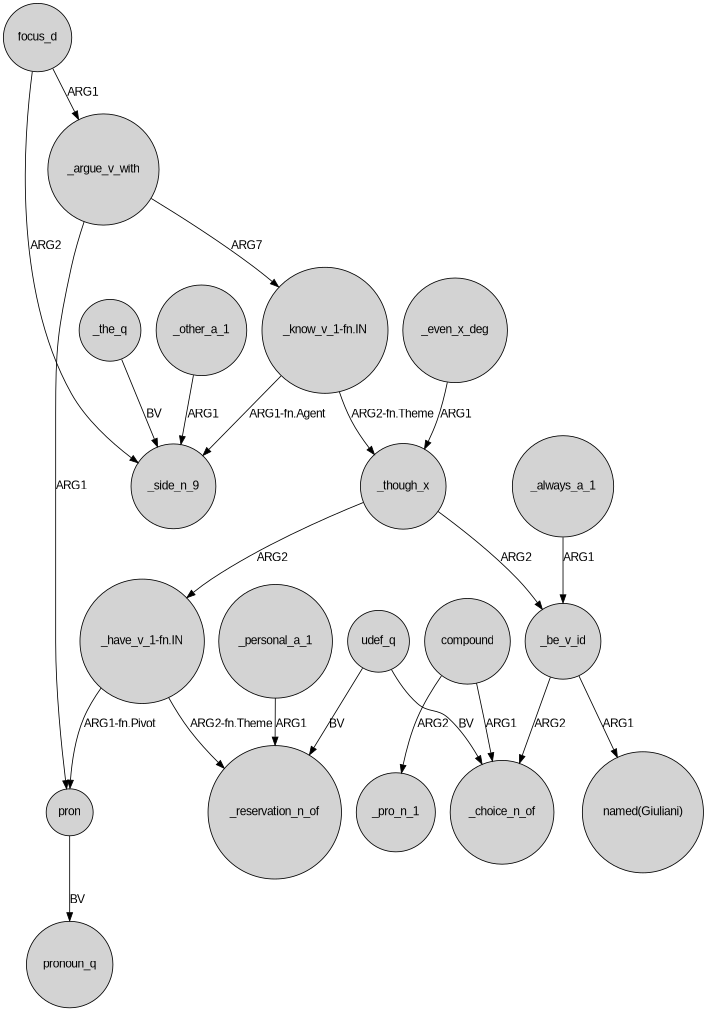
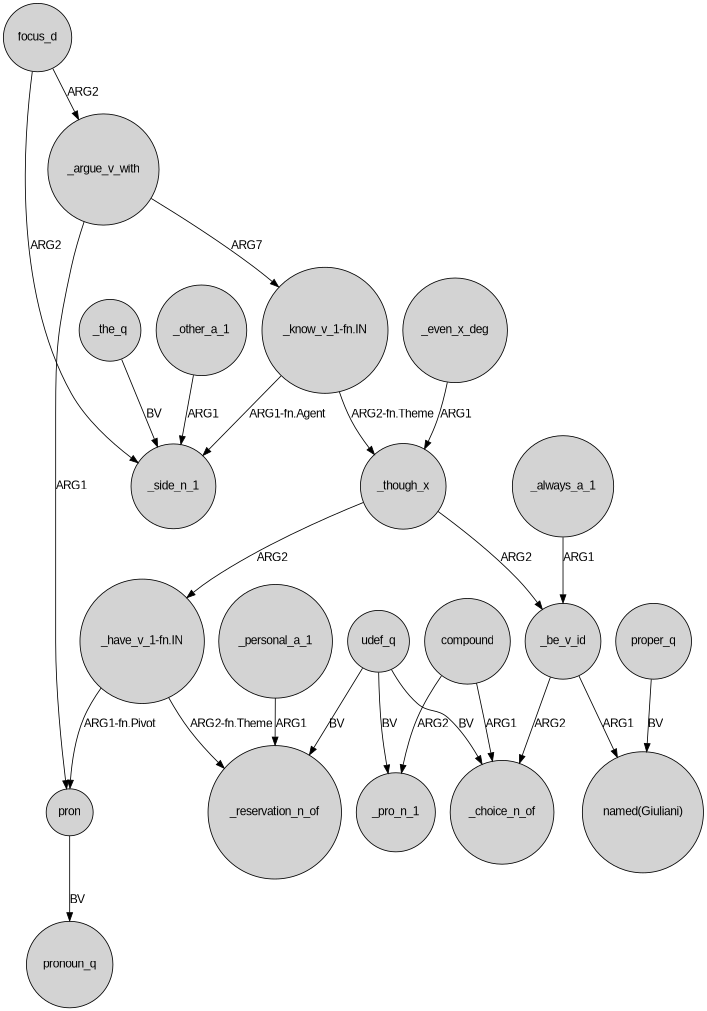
(83, 93) -> (83, 93)
(173, 486) -> (173, 486)
none -> (654, 641)
none -> (381, 719)
